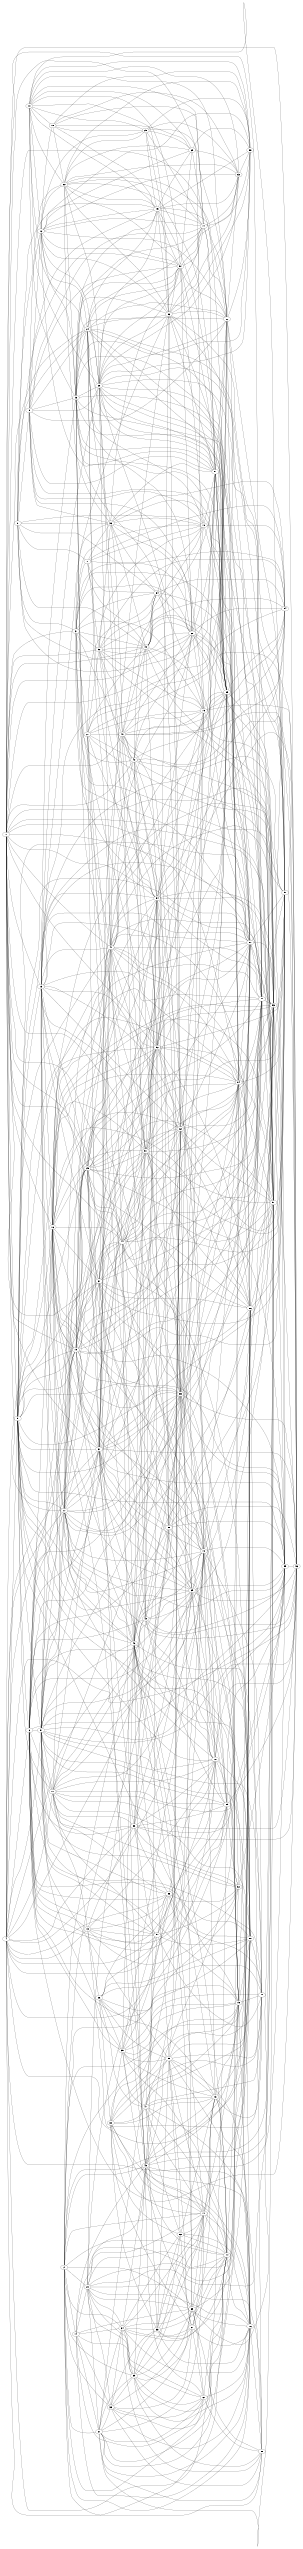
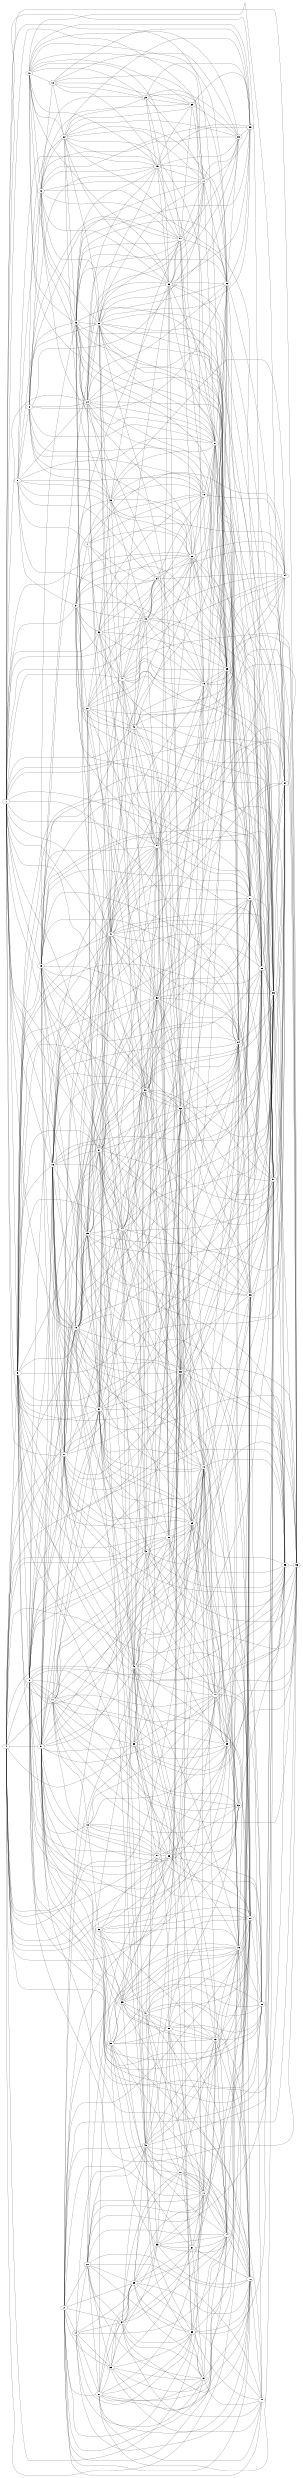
none -> (212, 1263)
(129, 2037) -> none
(145, 2126) -> (100, 1994)
